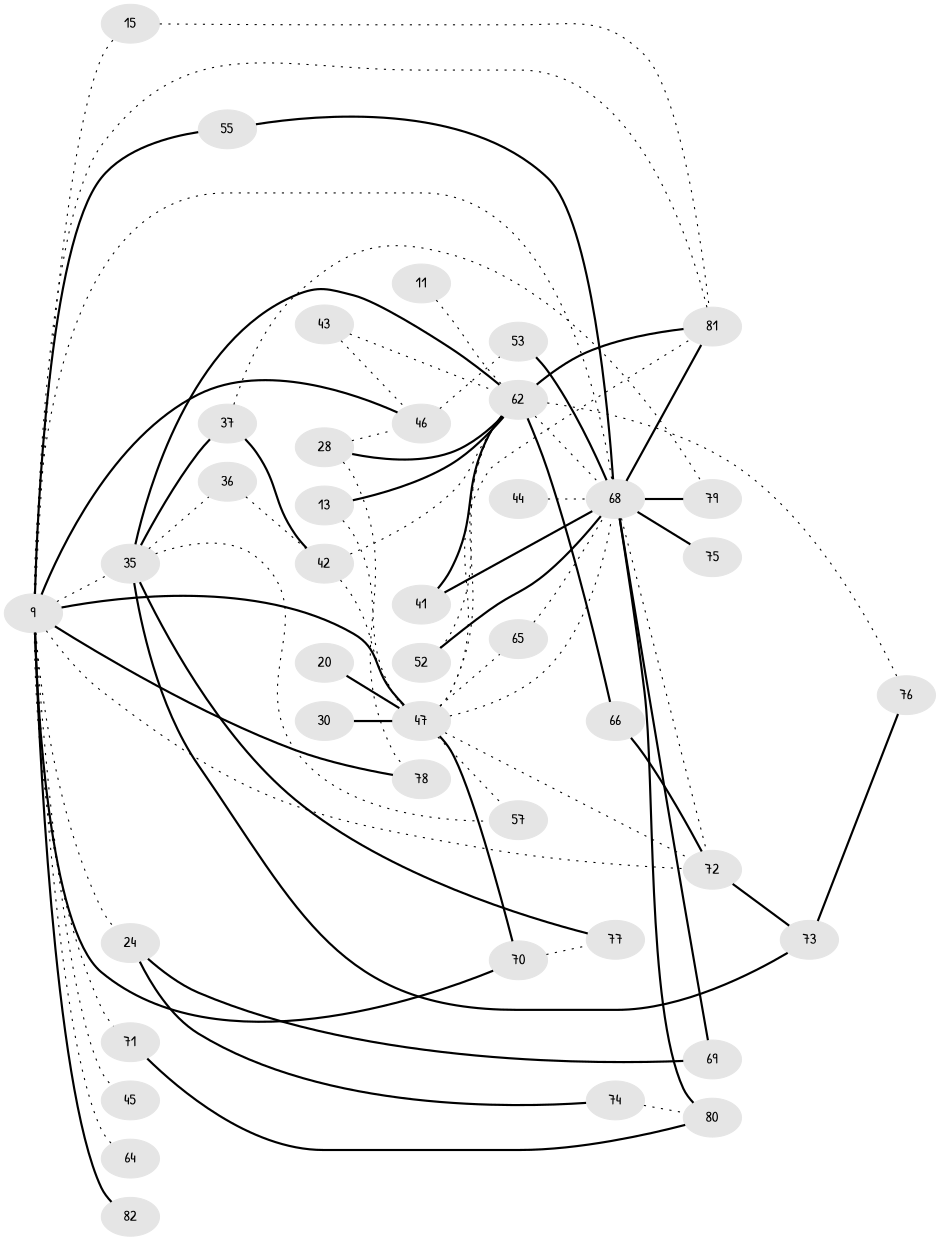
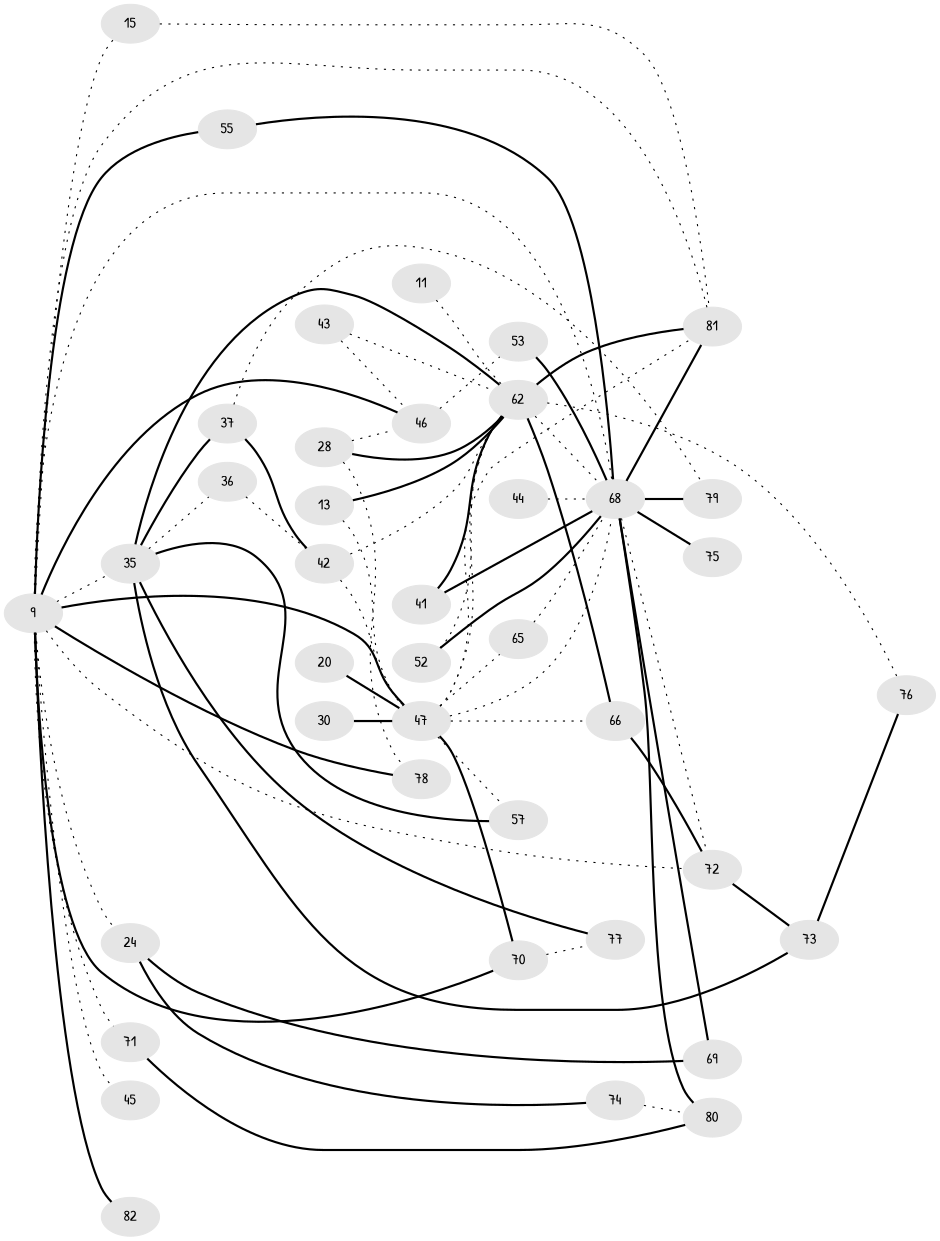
(279, 705) -> (279, 705)
(567, 795) -> (519, 721)
(130, 1159) -> none
